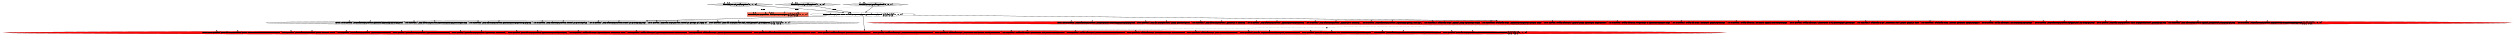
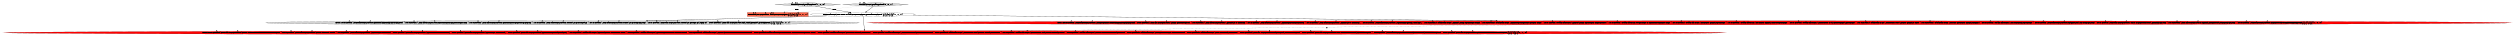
(740, 5) -> none
